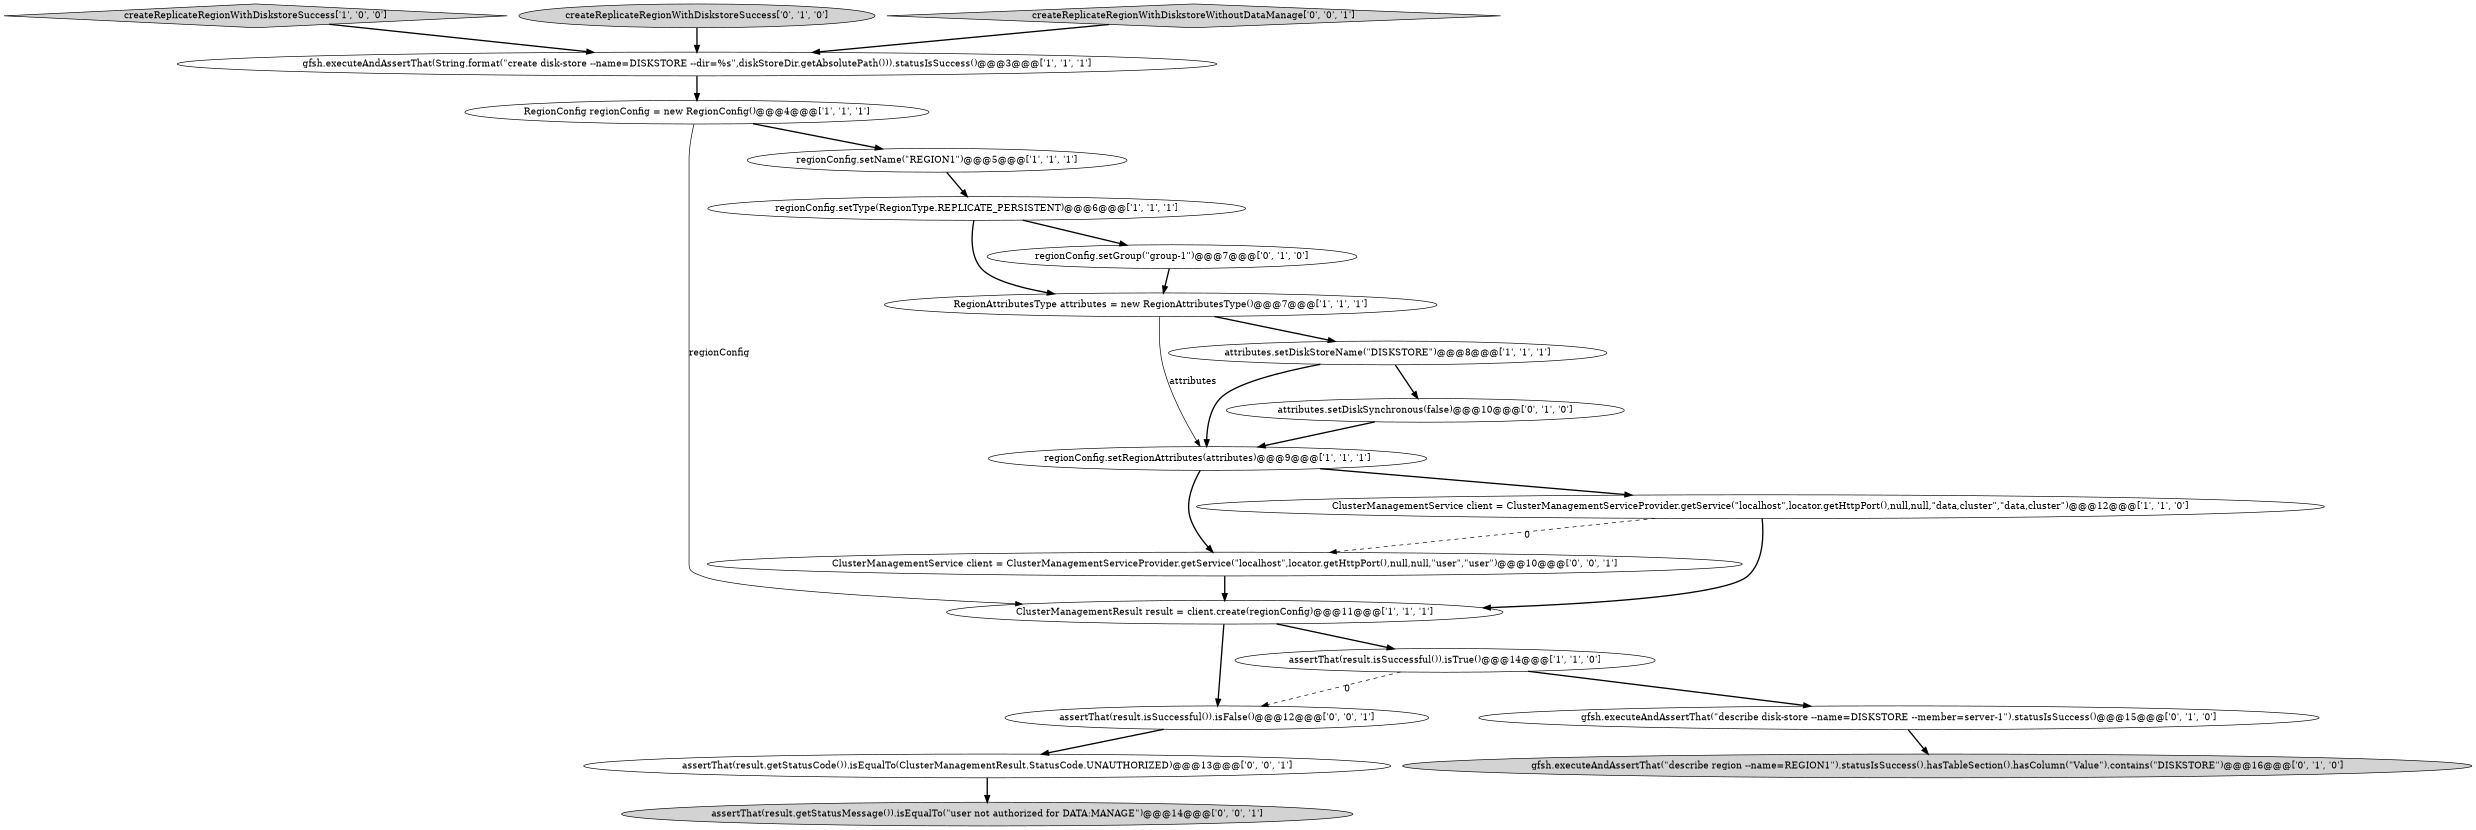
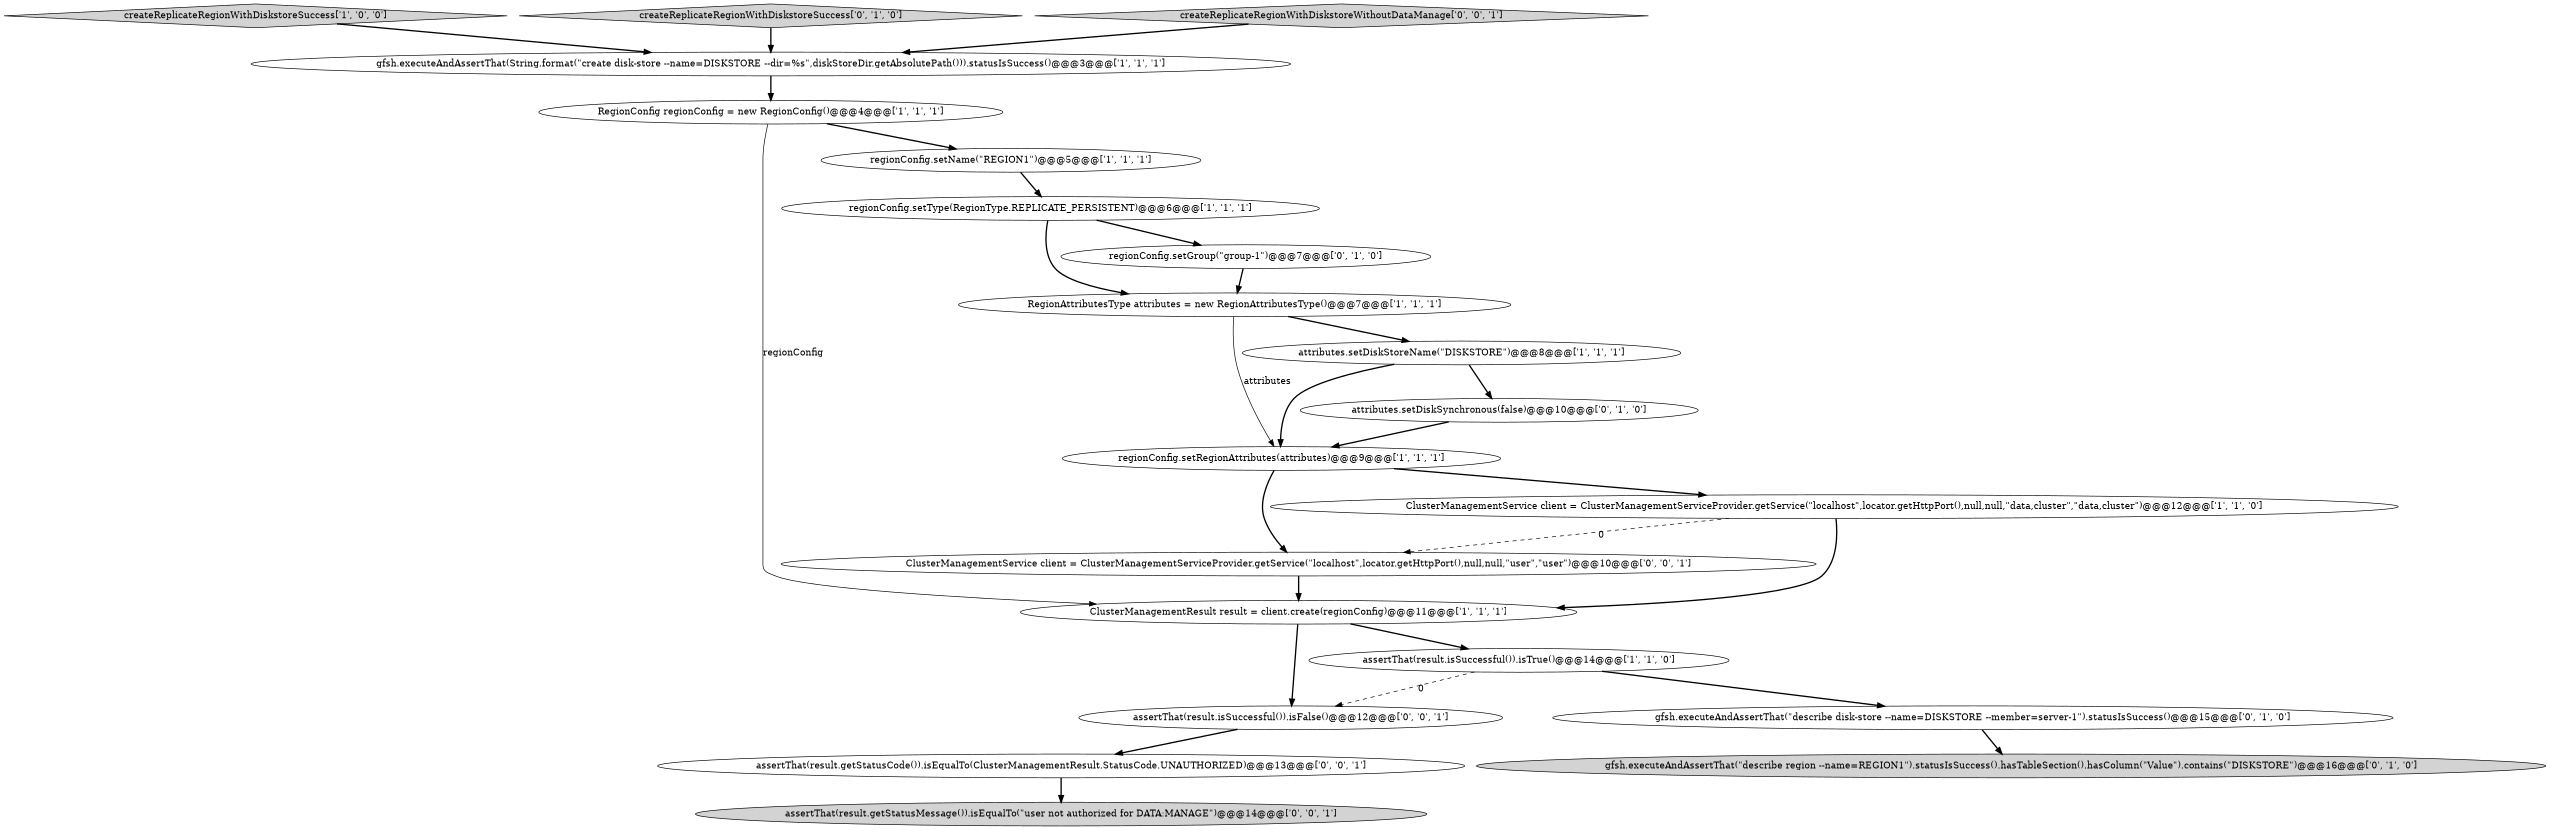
(697, 16) -> (771, 16)
